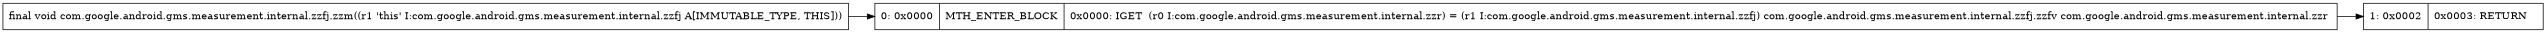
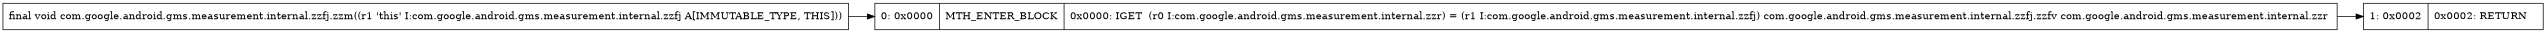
(2486, 16) -> (2486, 16)
